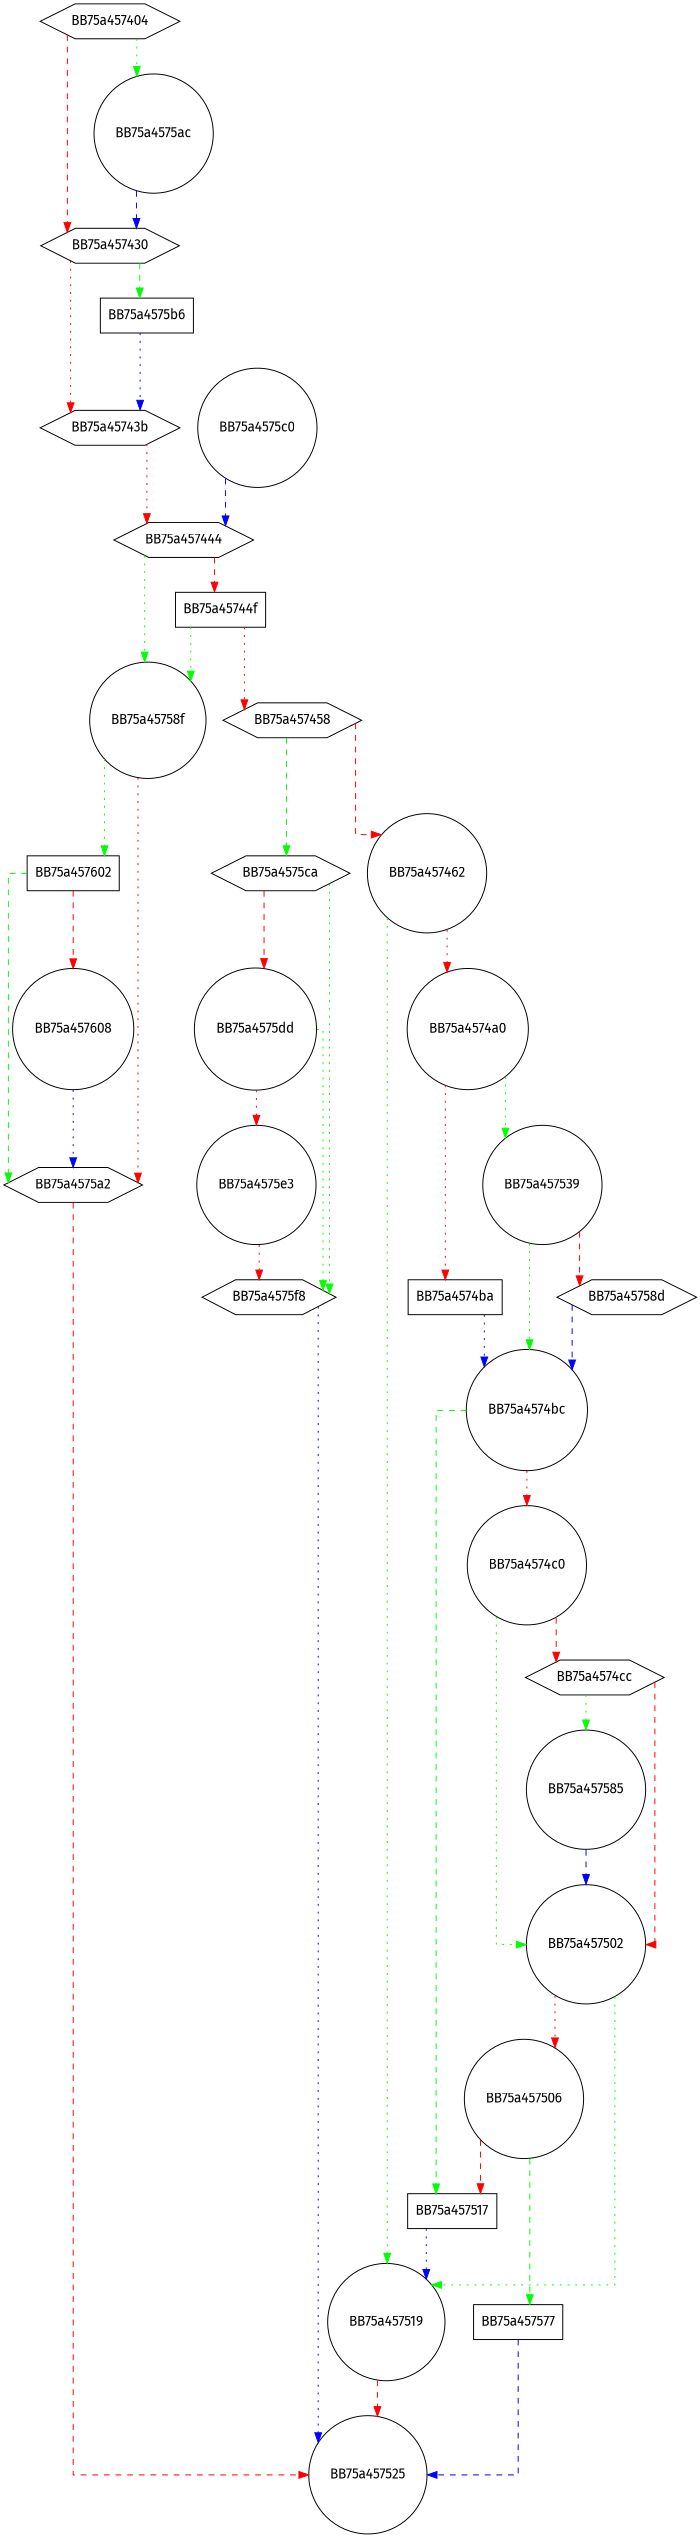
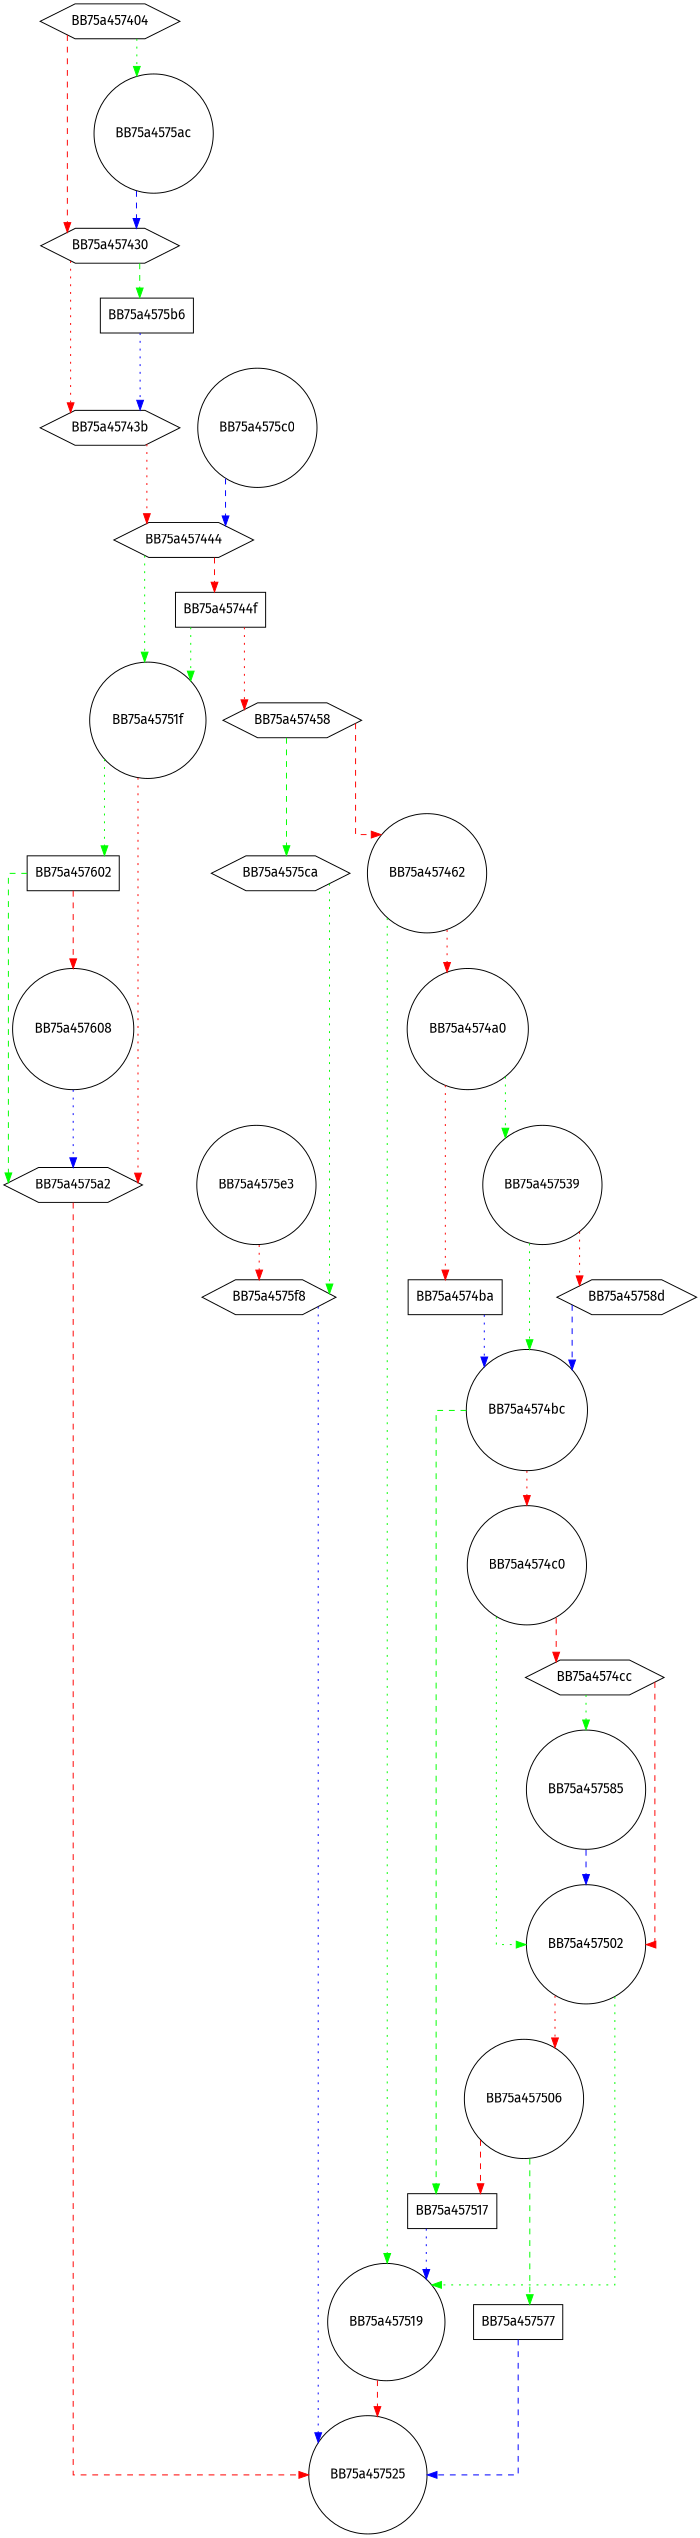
(148, 720) -> (148, 720)
(255, 1029) -> none
(580, 1254) -> (580, 1254)
